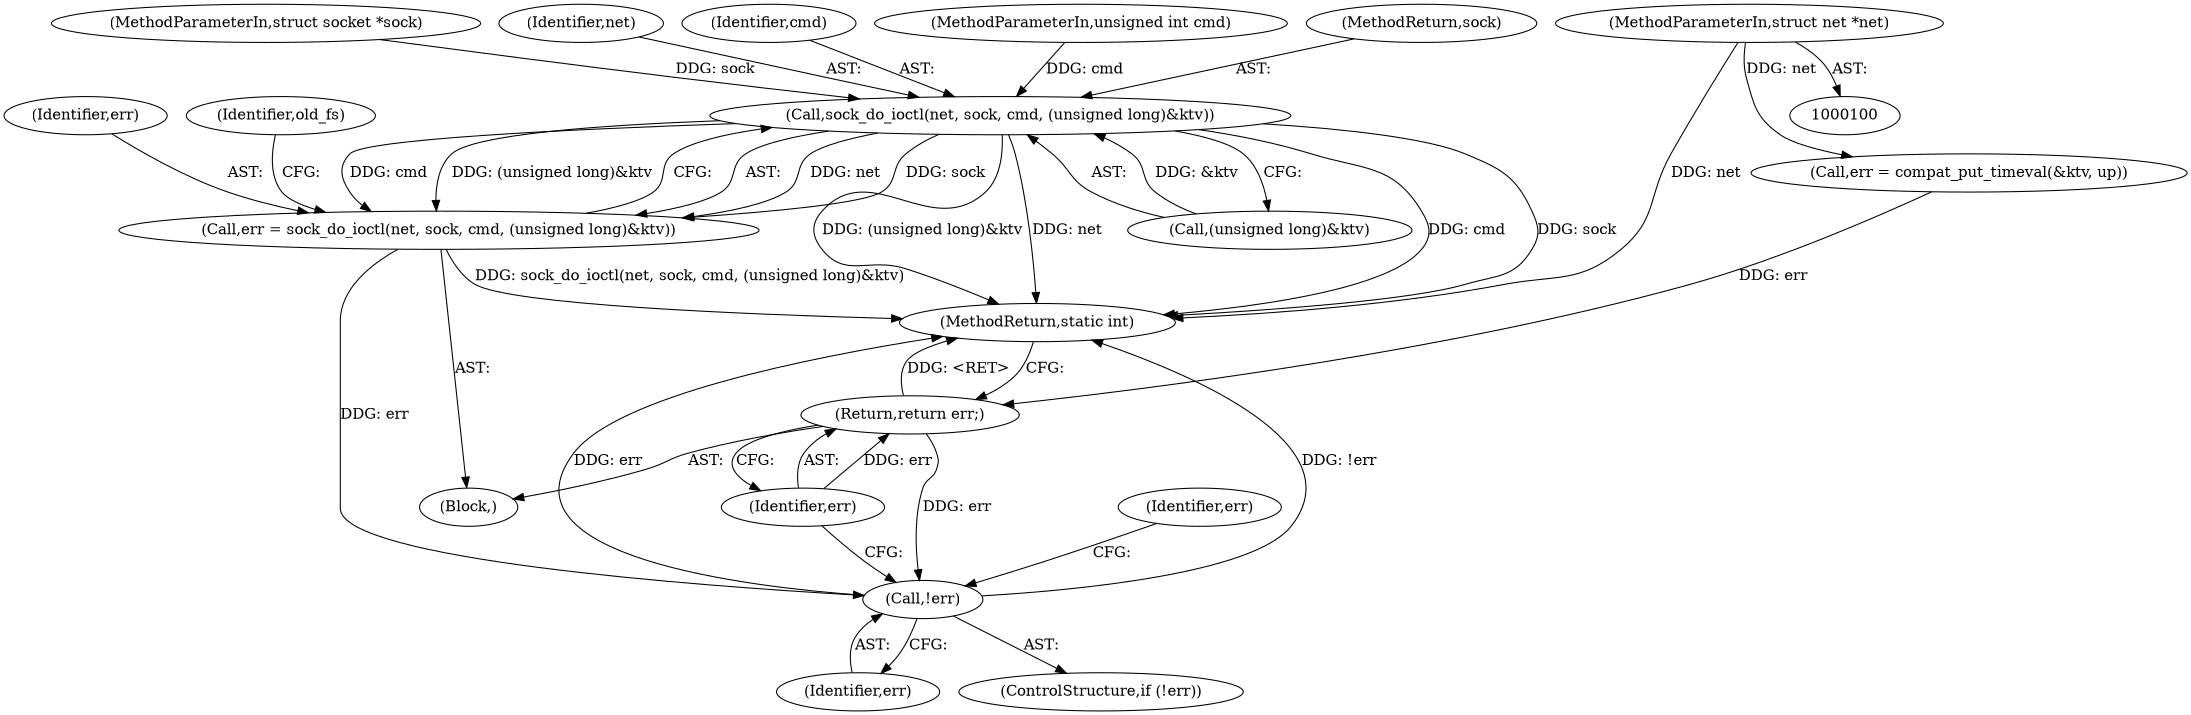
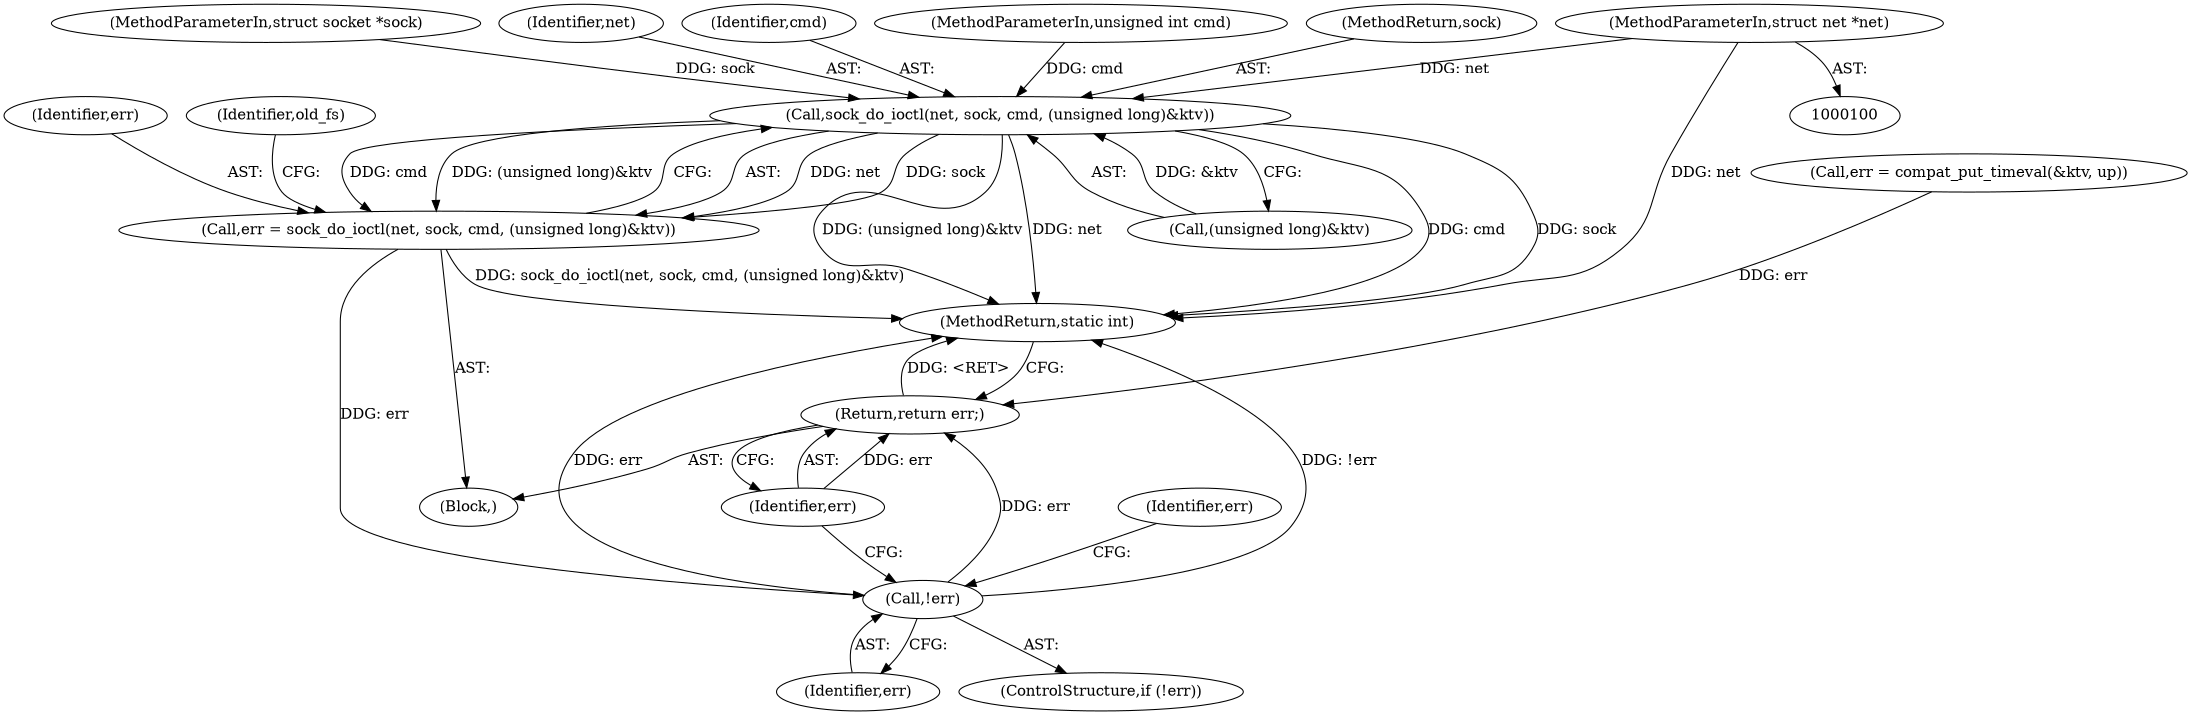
(1766, 122) -> (1388, 68)
(920, 498) -> (1000, 511)
